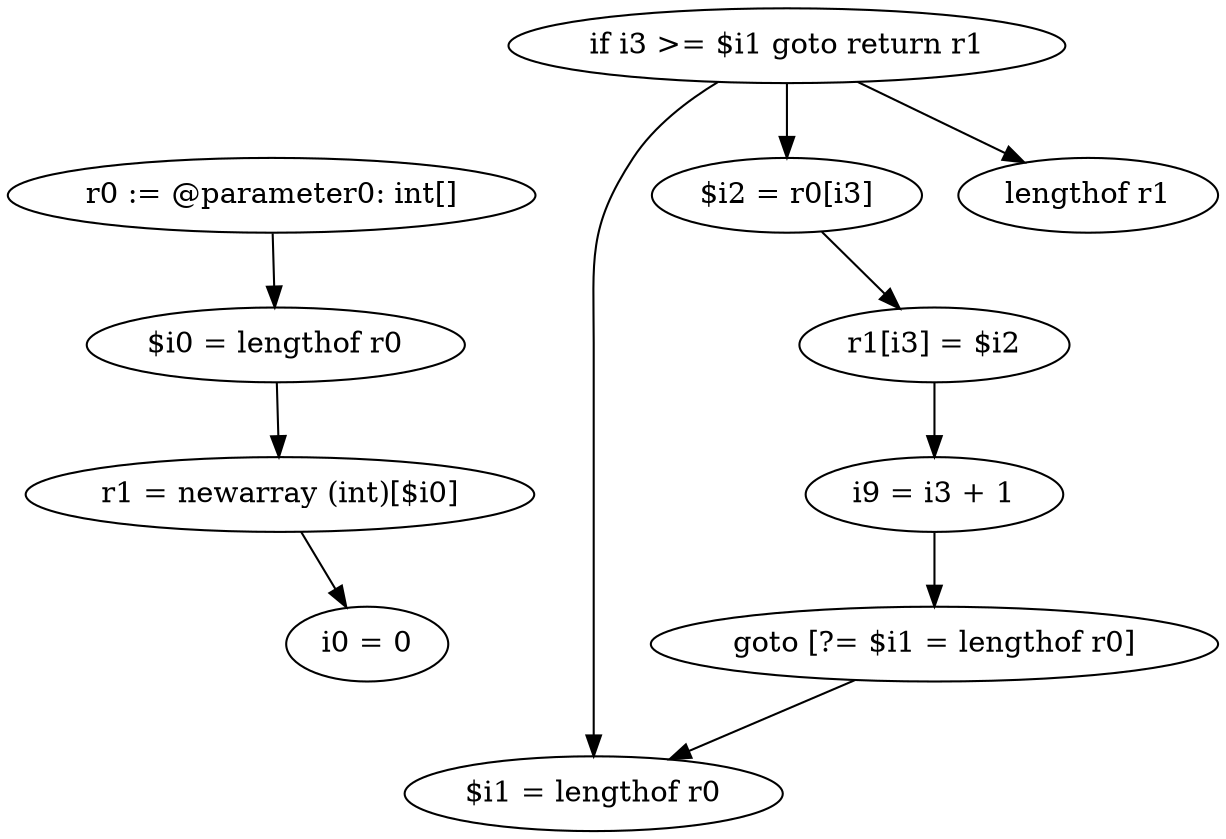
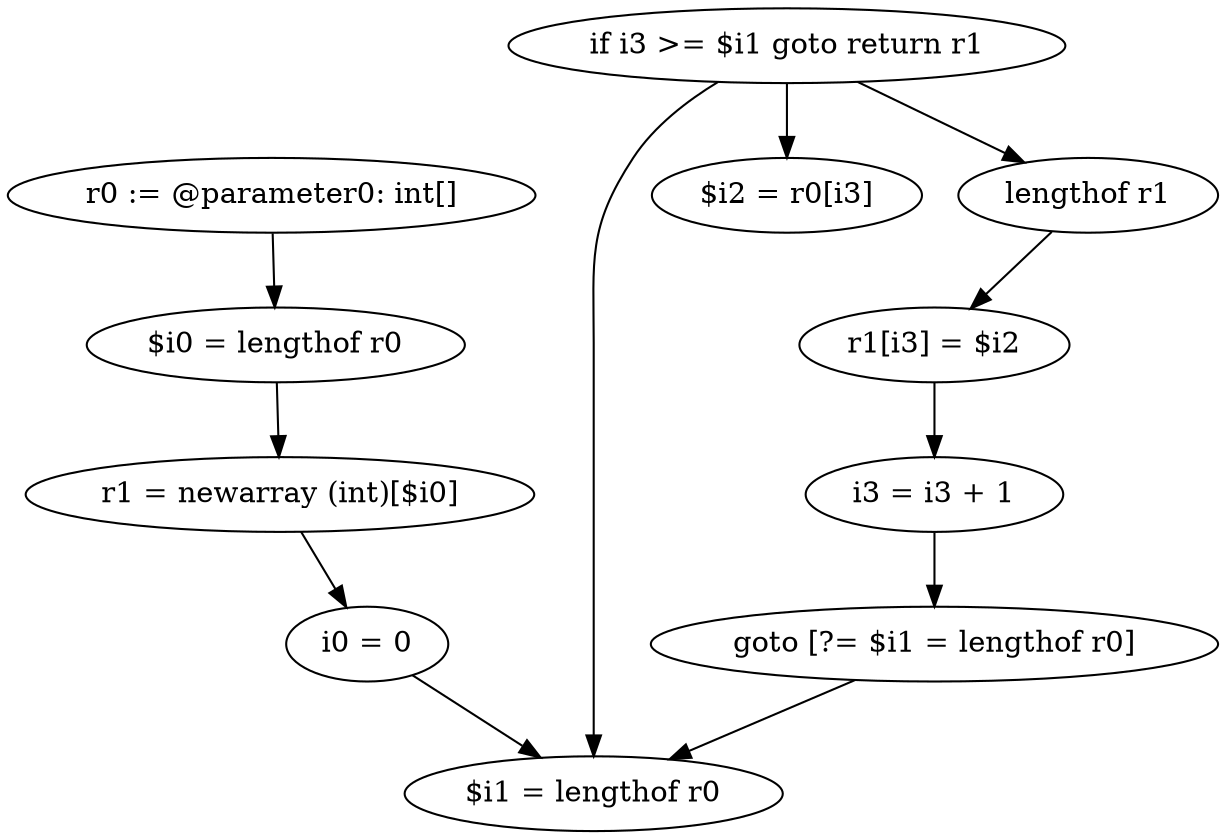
(853, 263) -> (1019, 263)
(934, 495) -> (934, 495)
none -> (467, 711)
